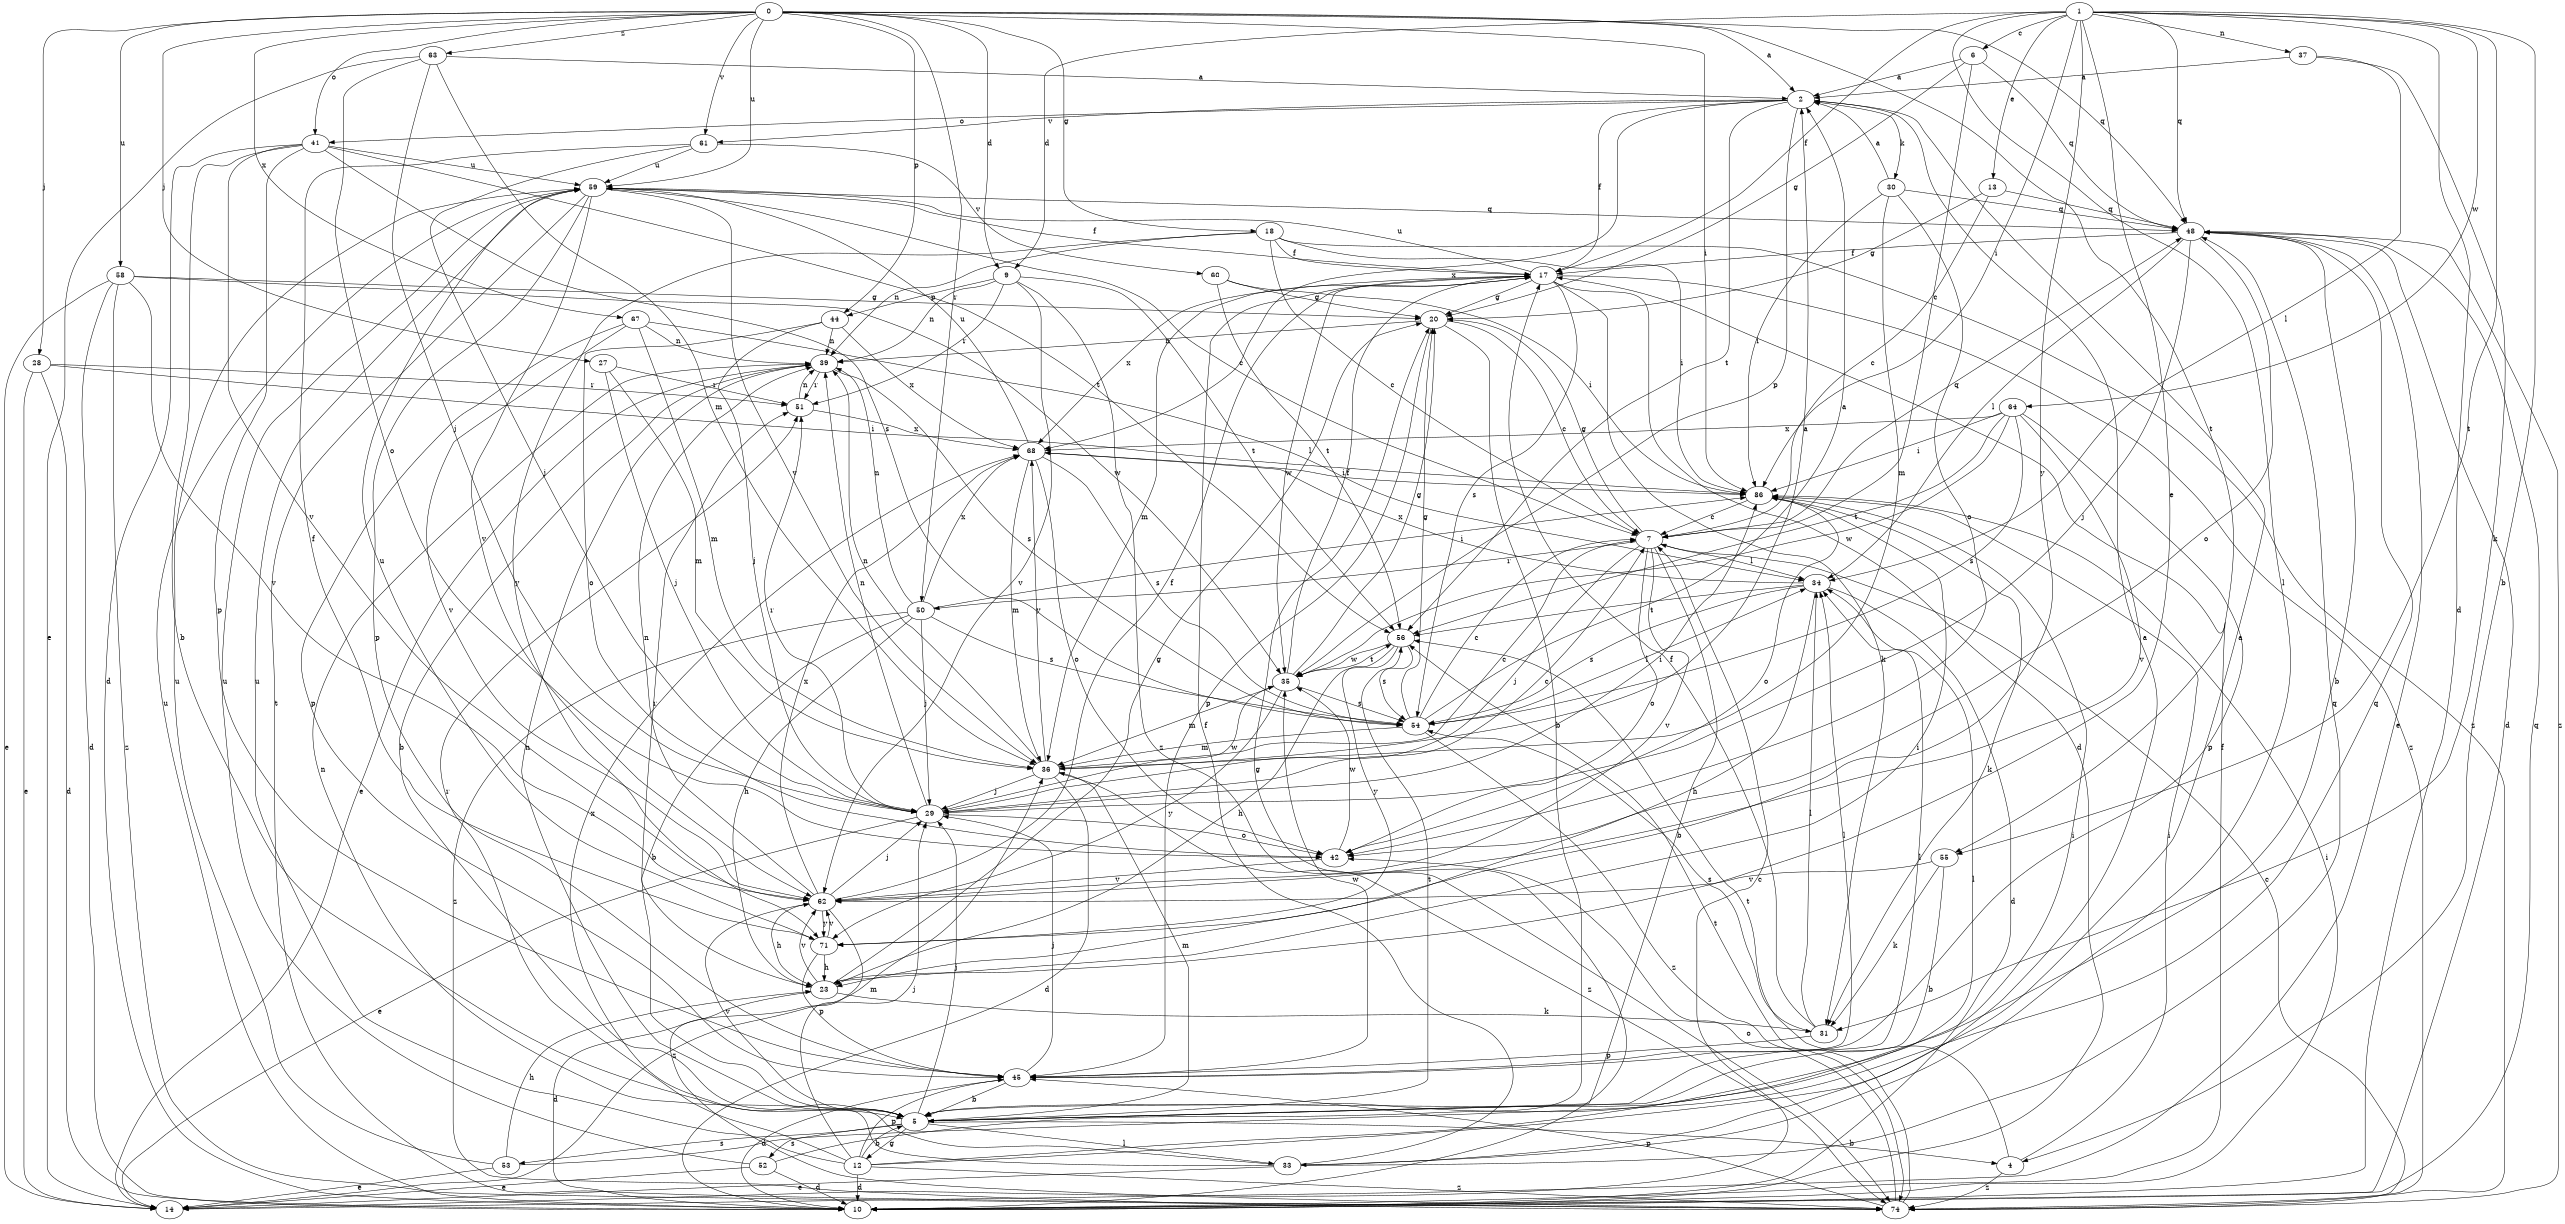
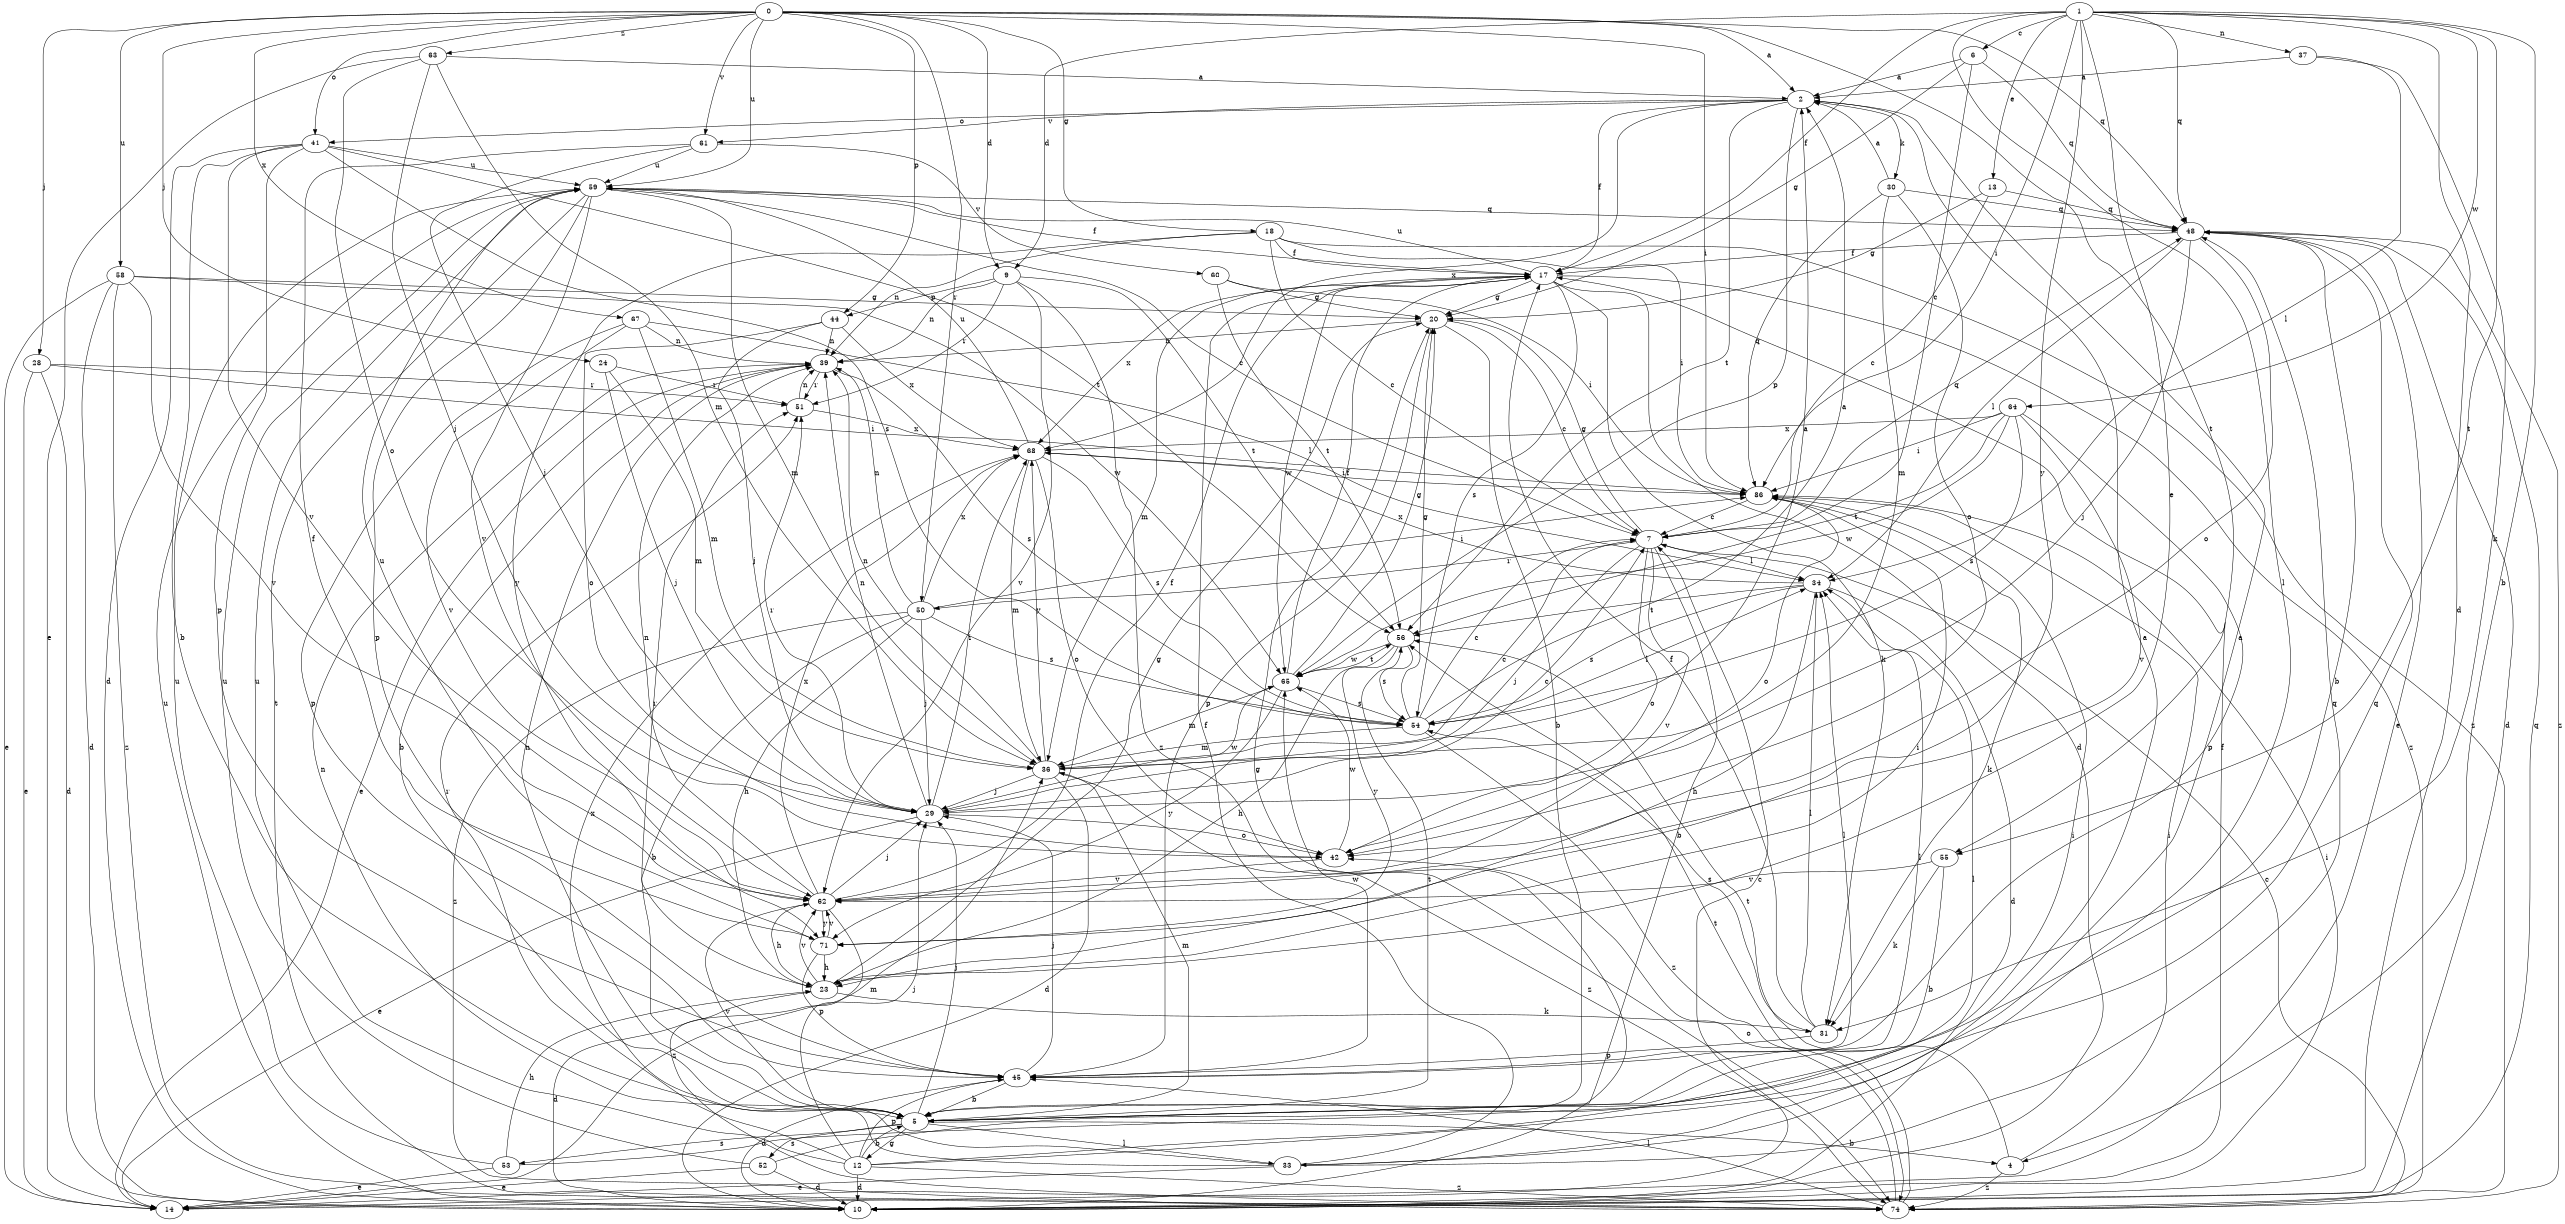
(1758, 342) -> (1758, 342)
(603, 363) -> (603, 363)
(795, 473) -> (795, 473)
(1286, 682) -> (1286, 682)
(1404, 776) -> (968, 641)
(1649, 1144) -> (1649, 1144)
